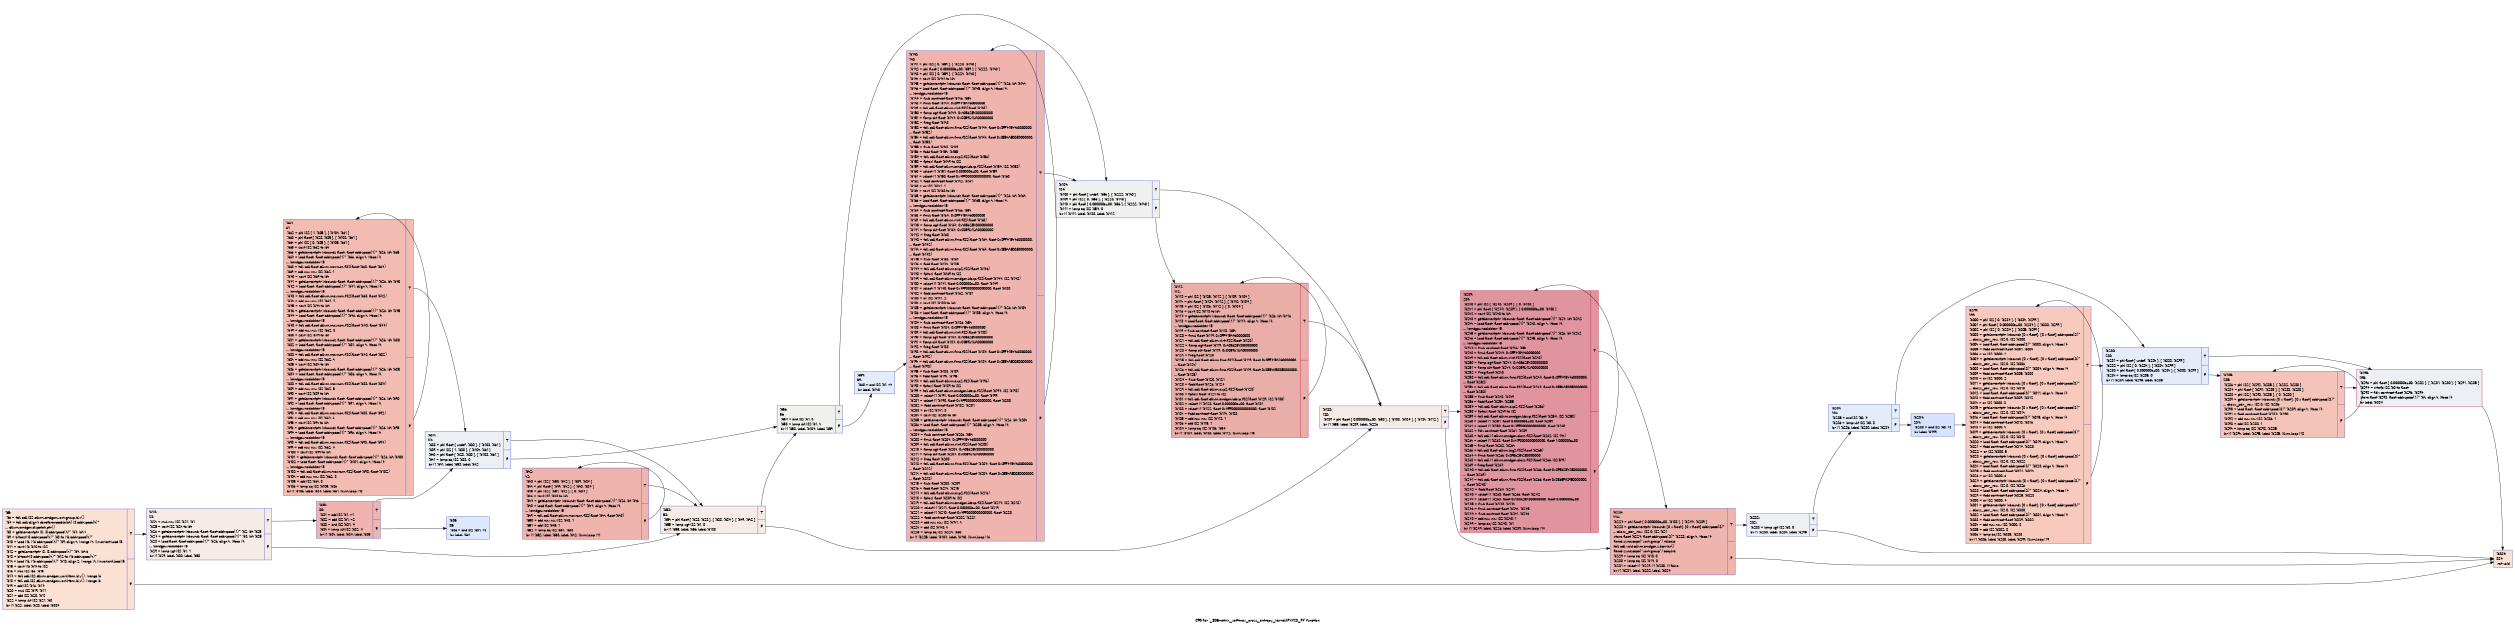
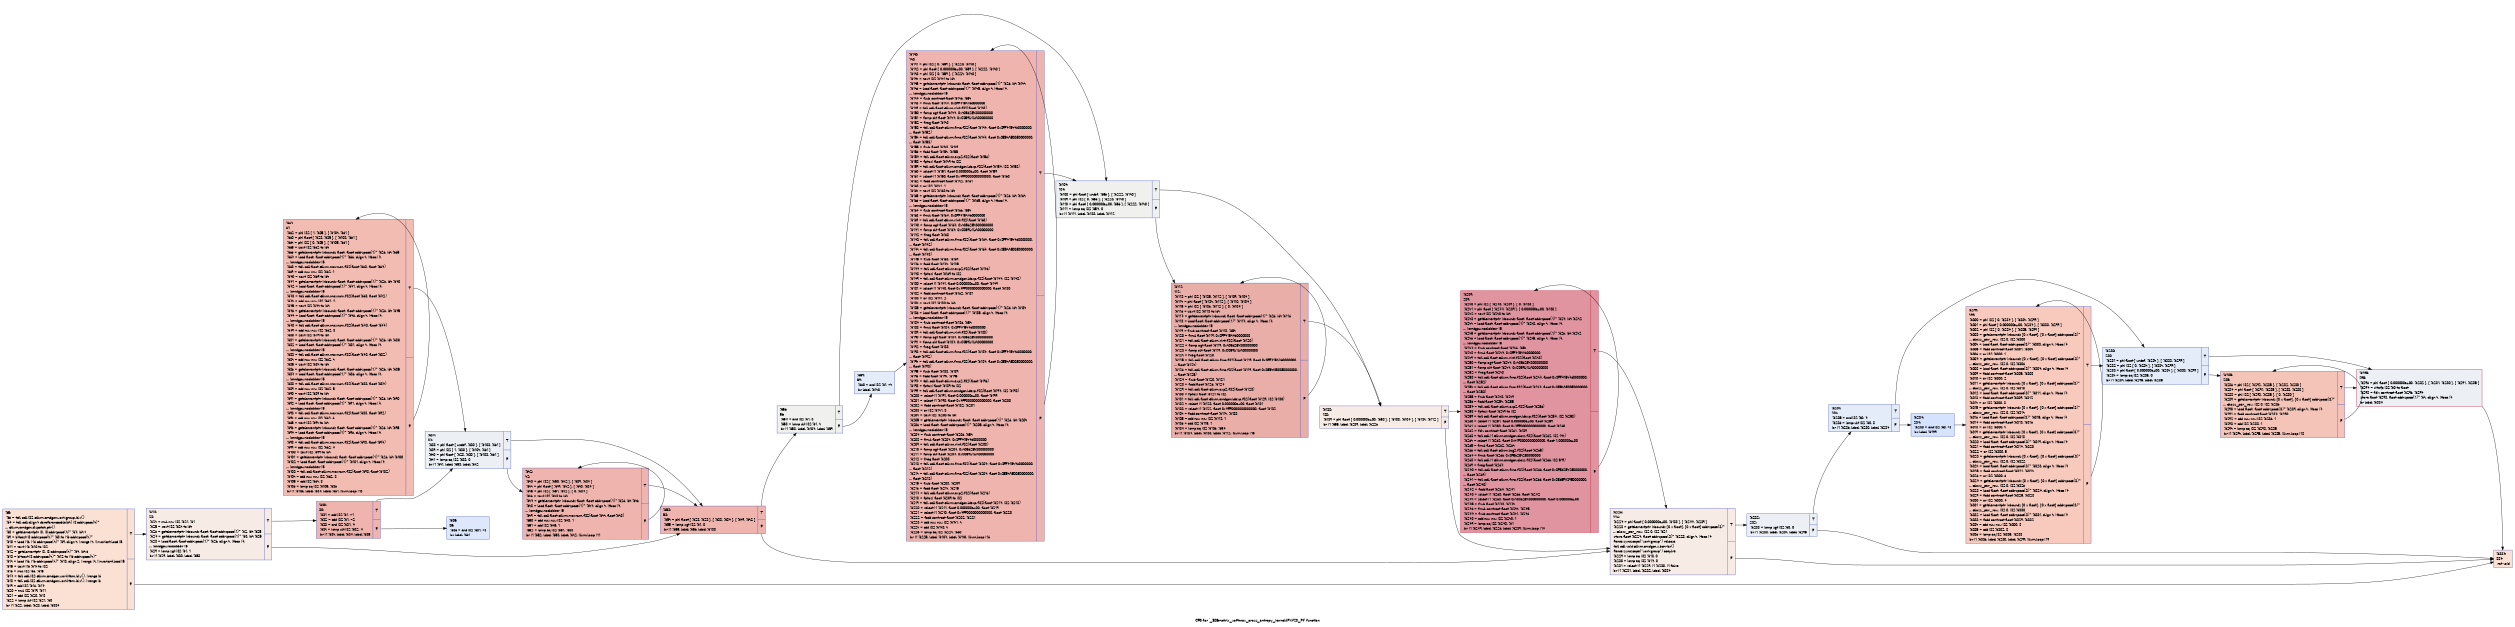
(1240, 360) -> (1240, 360)
(307, 423) -> (307, 423)
(643, 449) -> (511, 481)
(713, 520) -> (713, 520)
(1673, 542) -> (1673, 542)
(1081, 550) -> (1180, 563)
